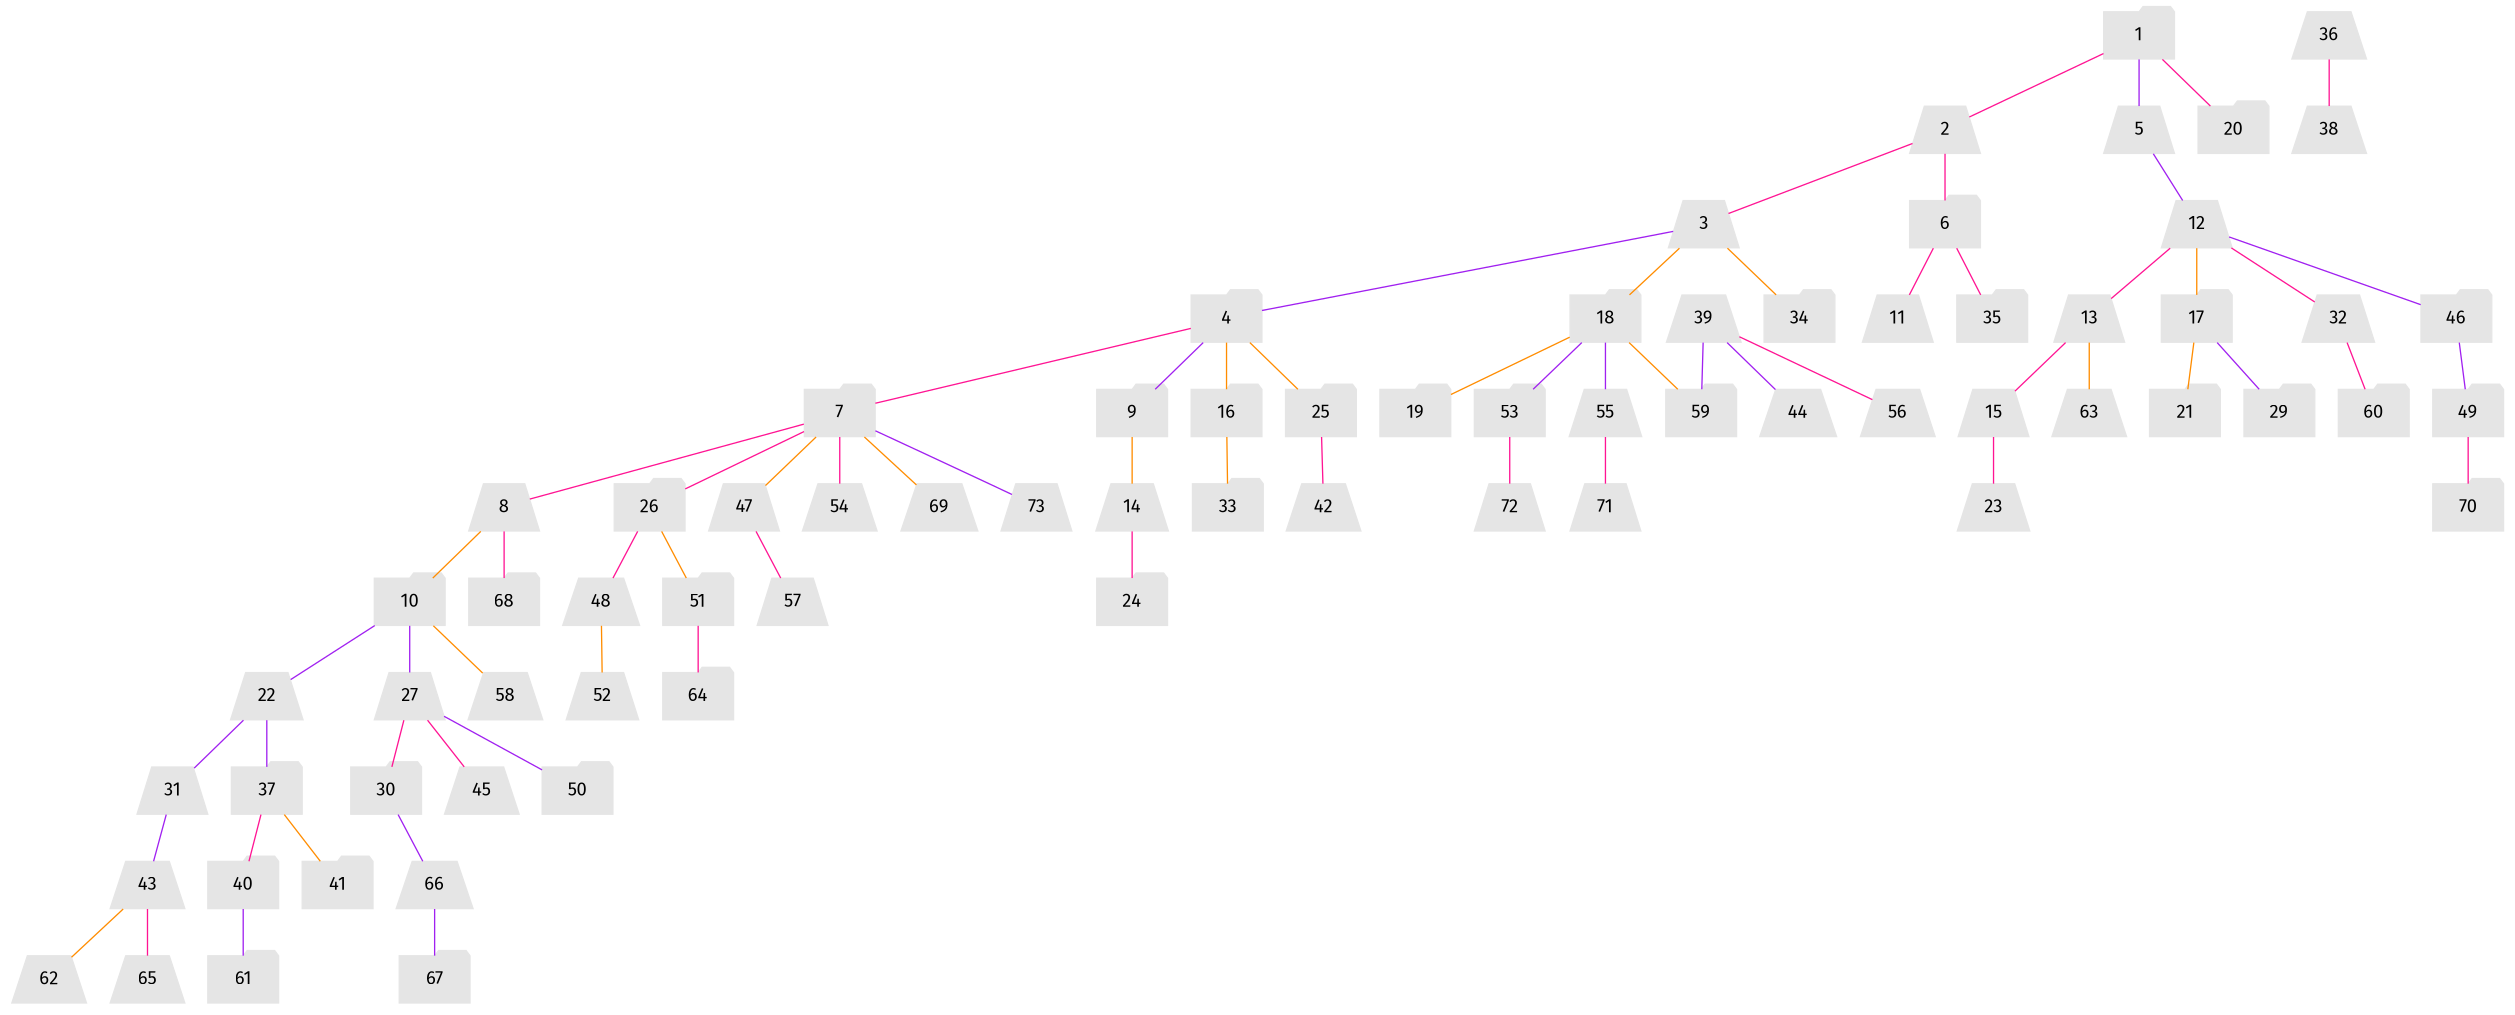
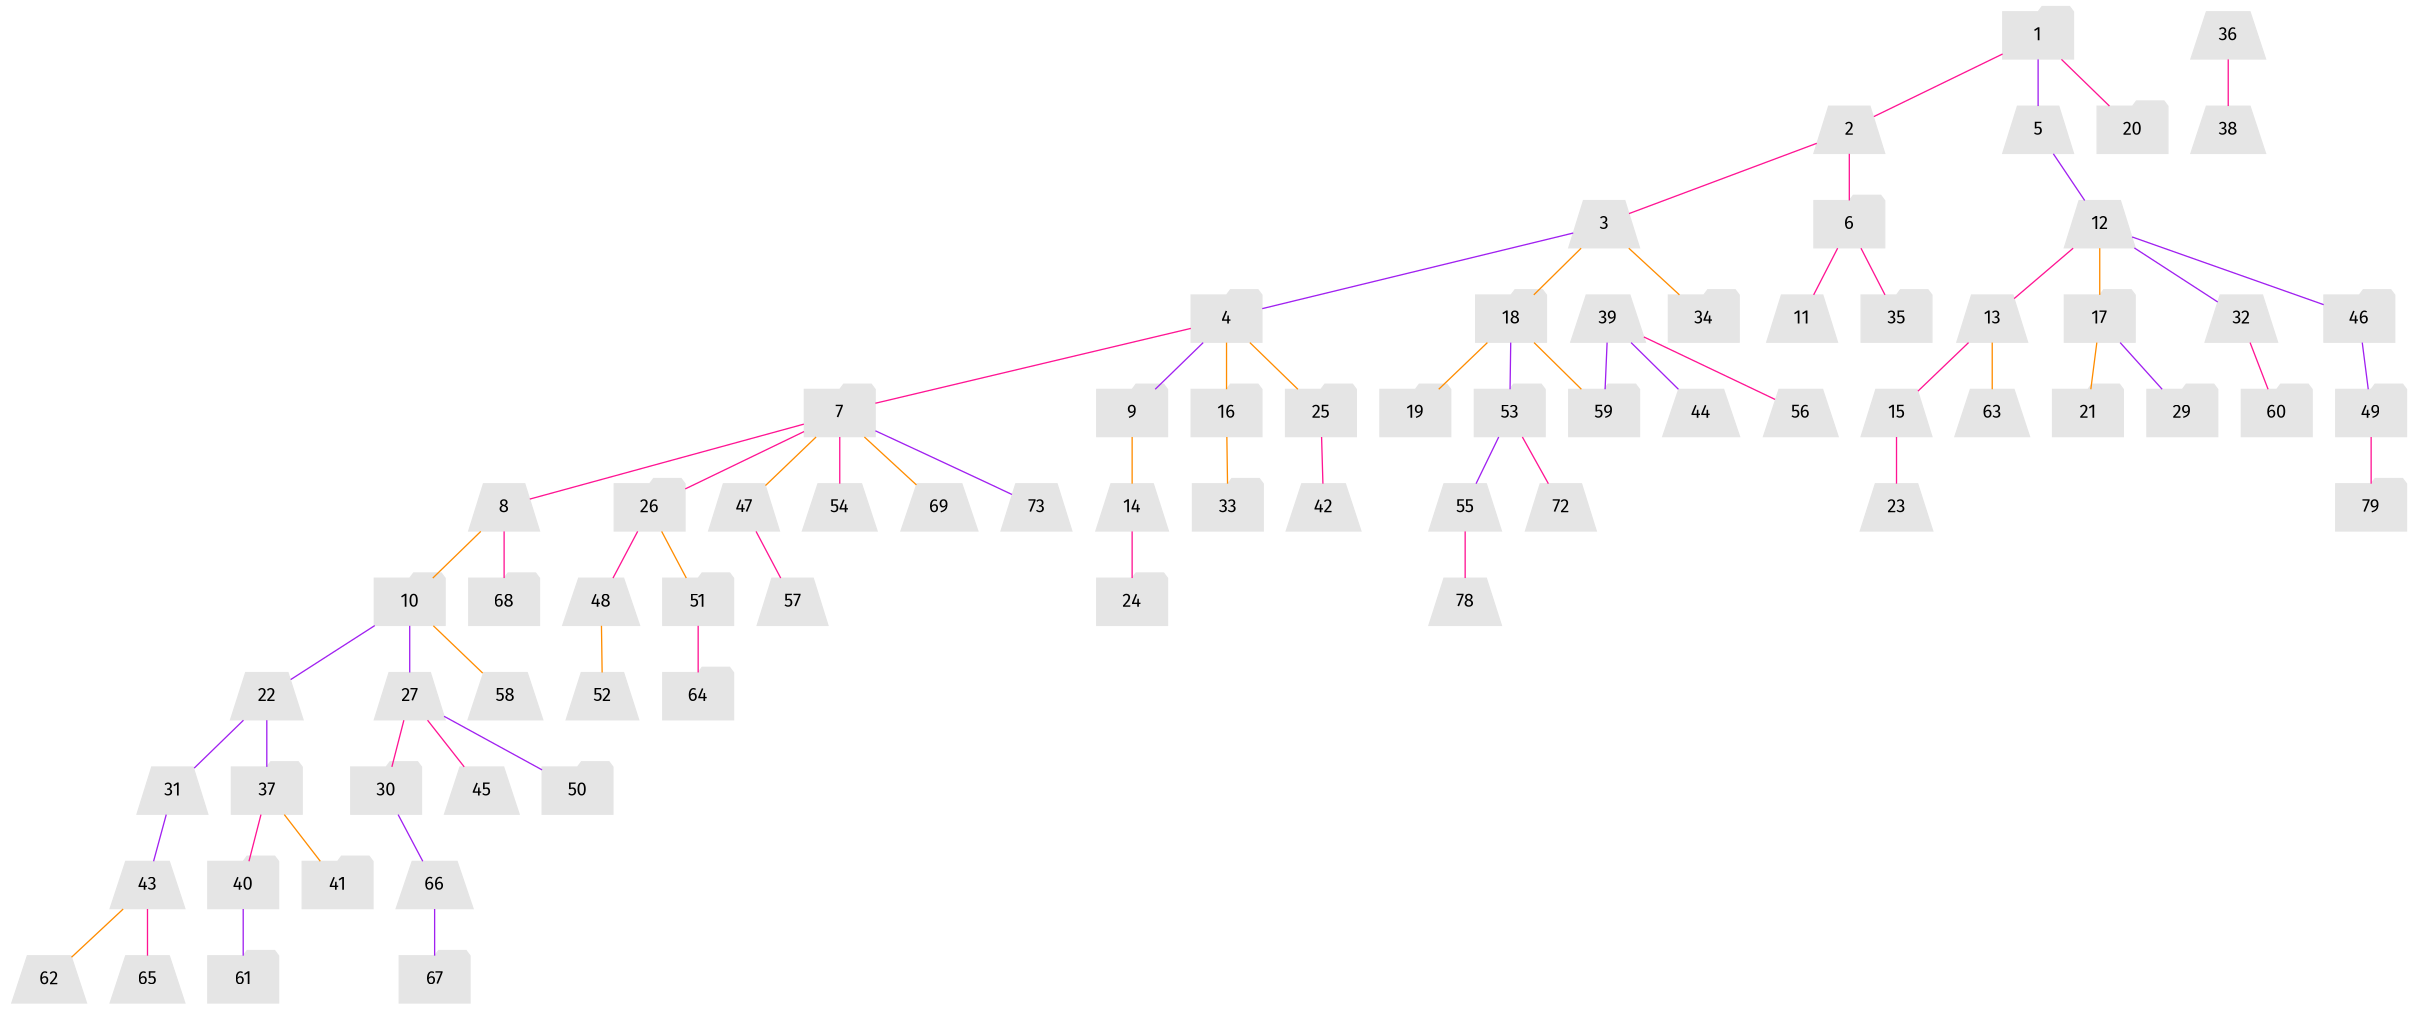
(2273, 275) -> (2176, 275)
(1605, 366) -> (1487, 460)
(1605, 507) -> (1465, 602)
(2468, 507) -> (2371, 507)
